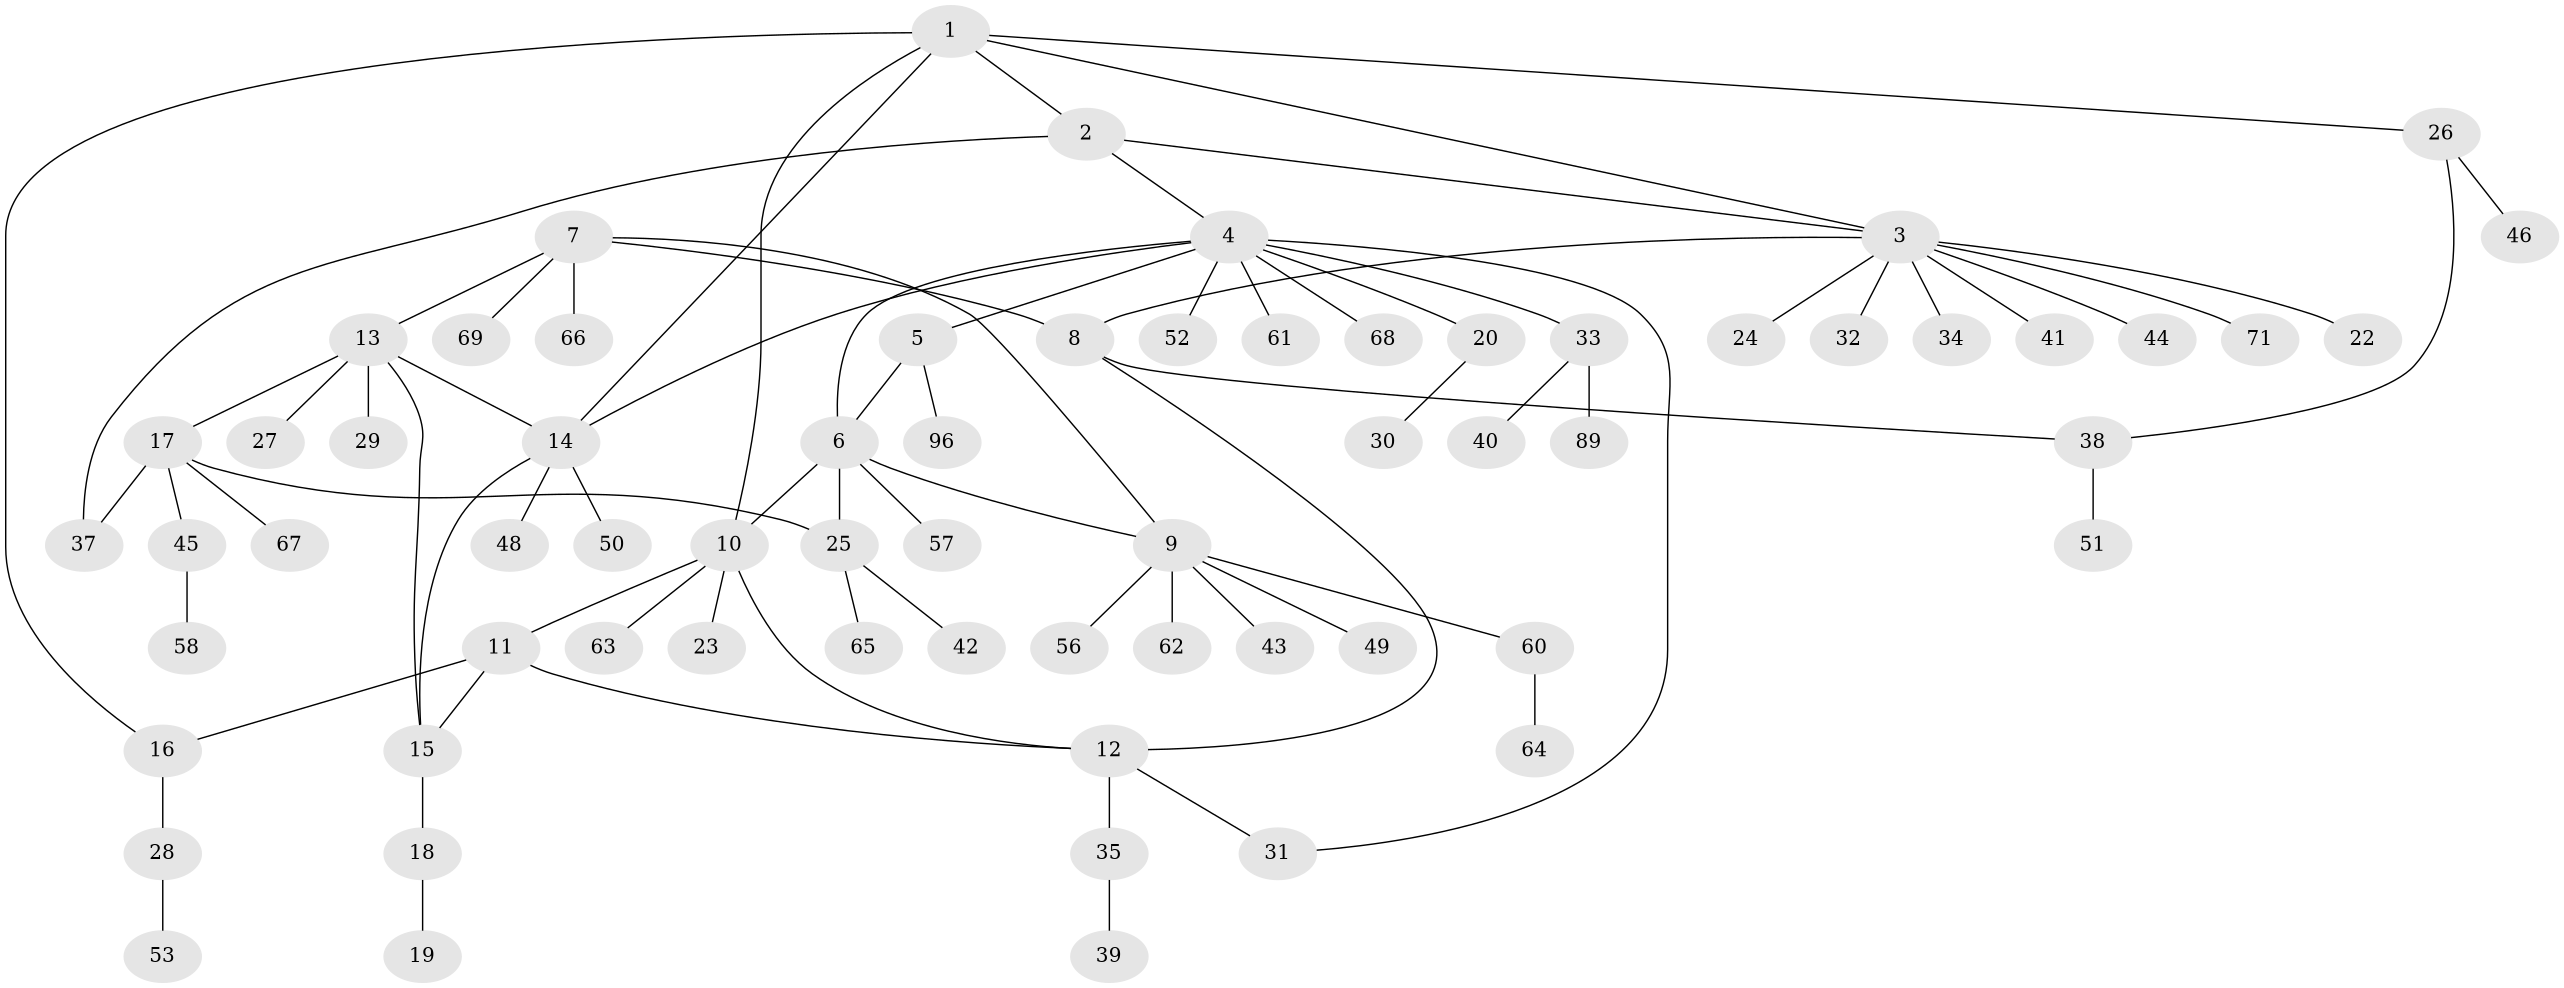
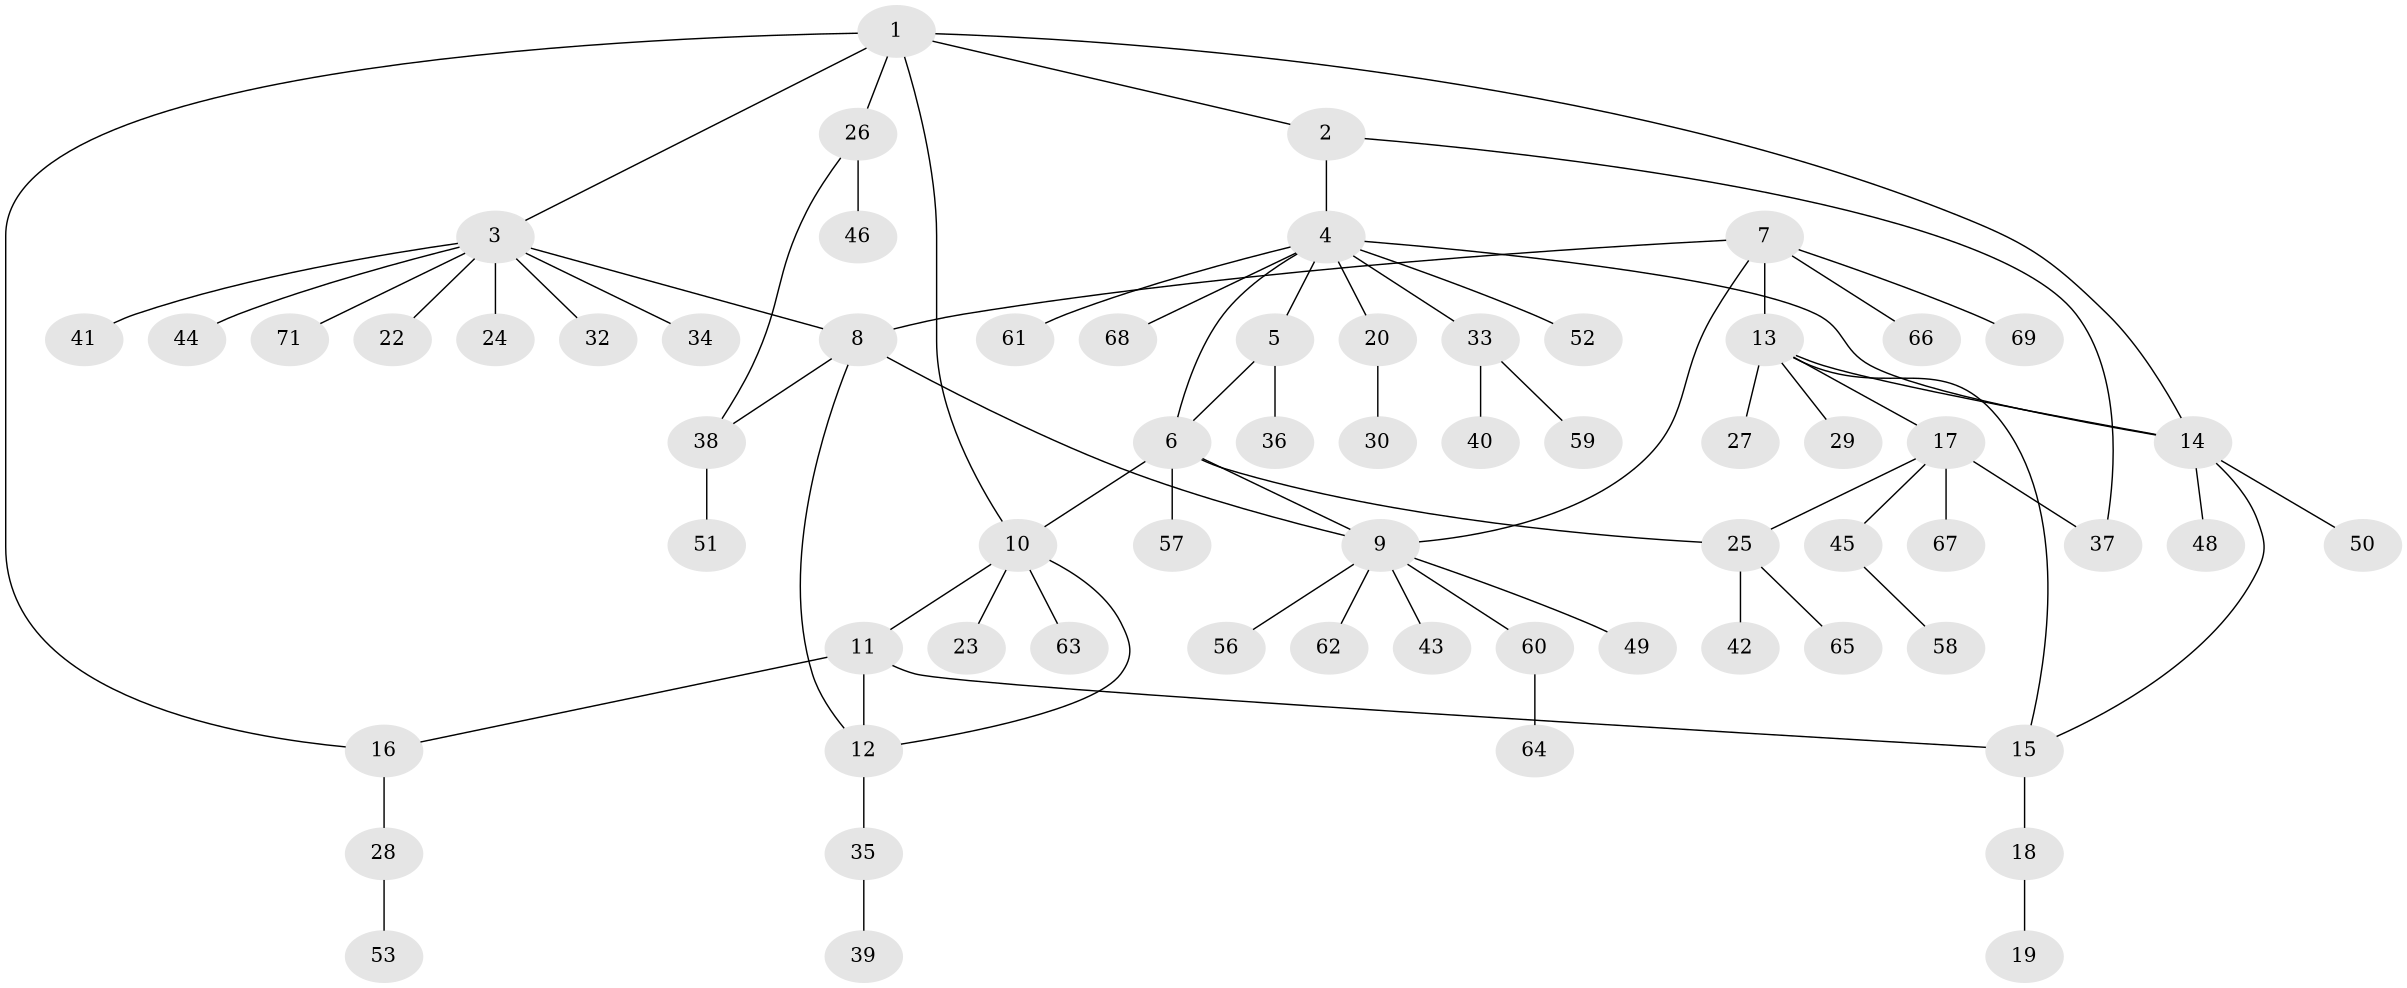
(1493, 186) -> none
(942, 443) -> (1275, 443)
(1589, 443) -> (1583, 443)
none -> (1109, 464)
(1278, 854) -> none
